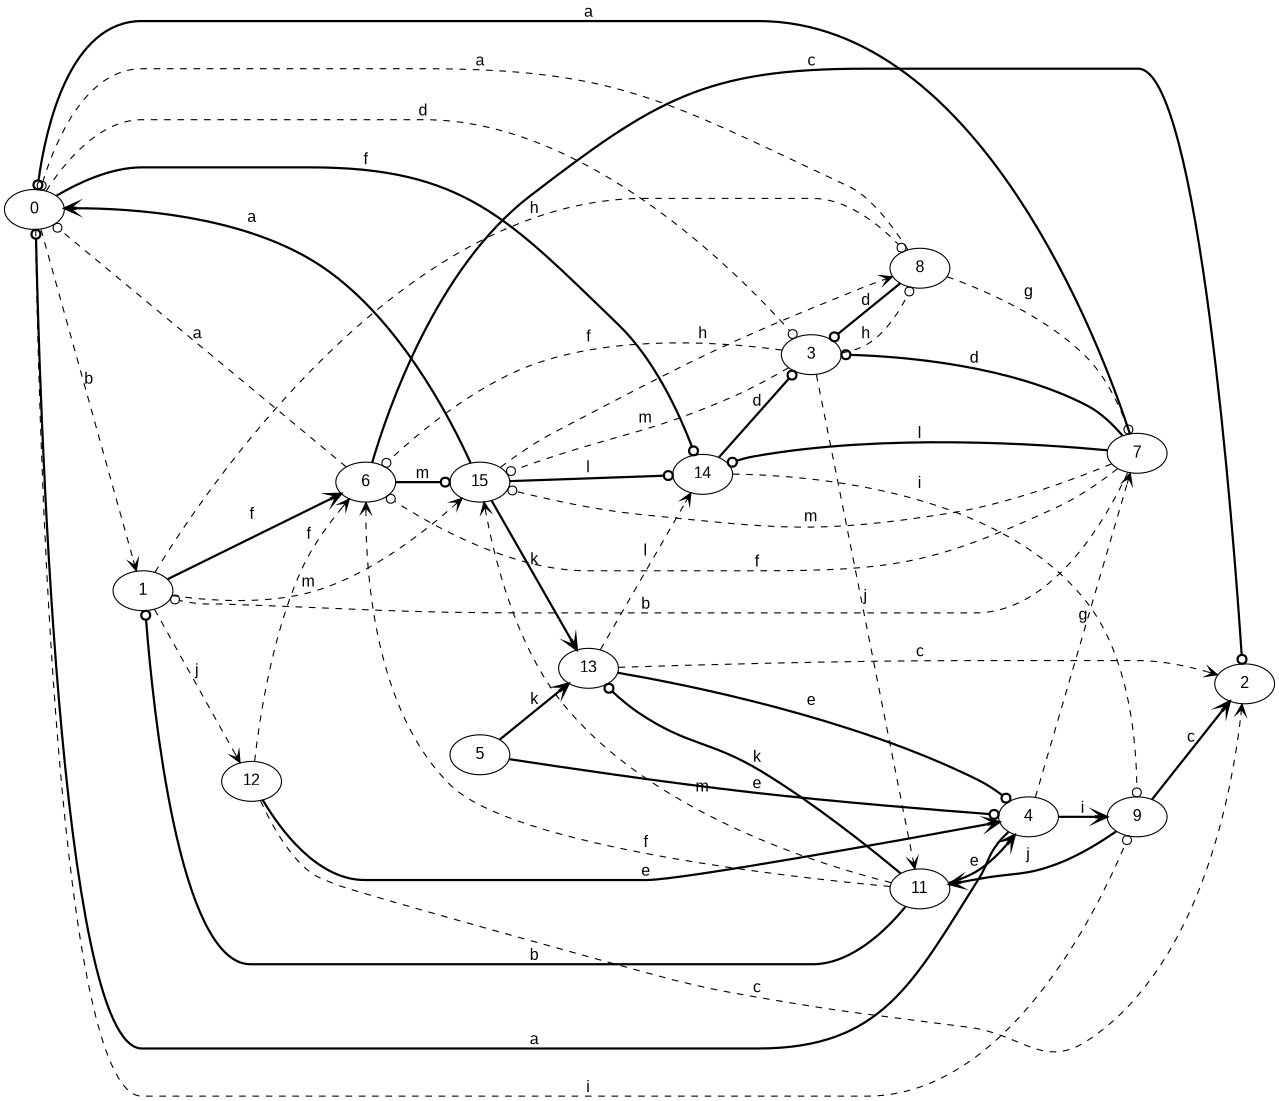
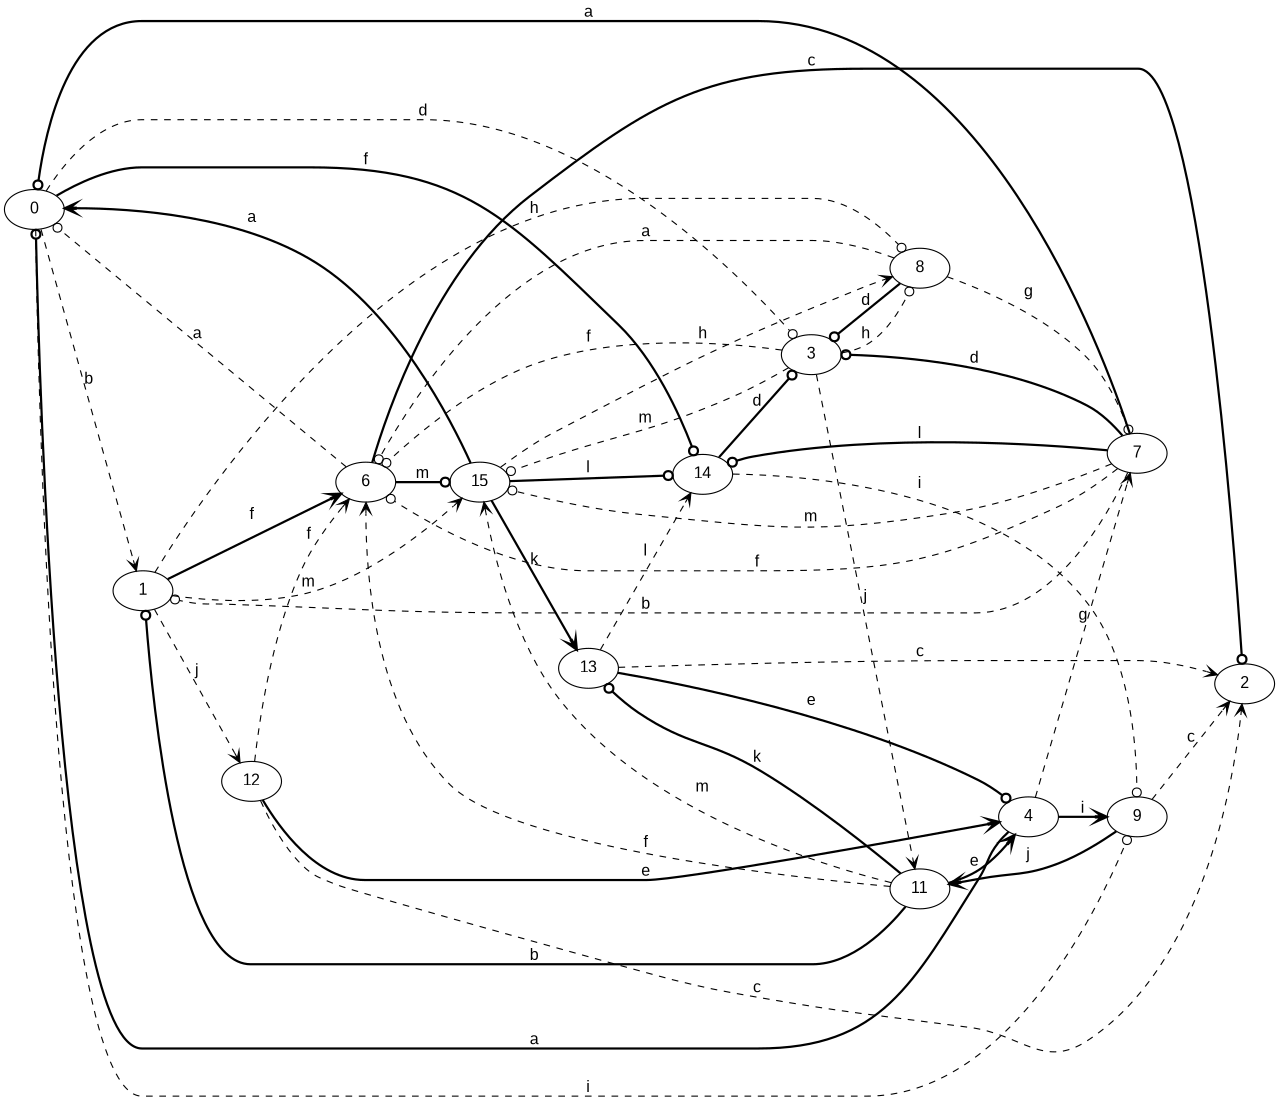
(470, 70) -> (594, 249)
(480, 755) -> none
(1187, 755) -> (1187, 755)
